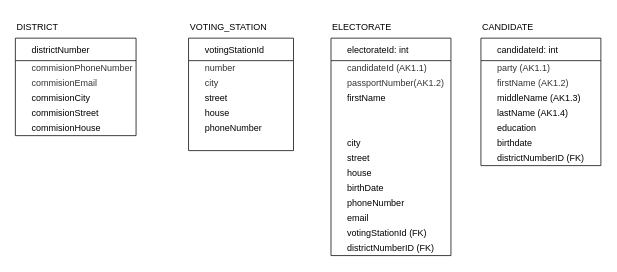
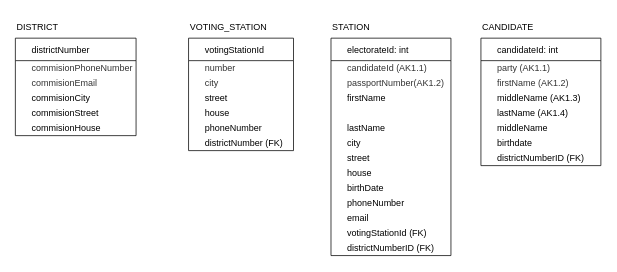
(358, 27) -> (350, 27)
none -> (380, 128)
(519, 128) -> (520, 128)
none -> (249, 143)
